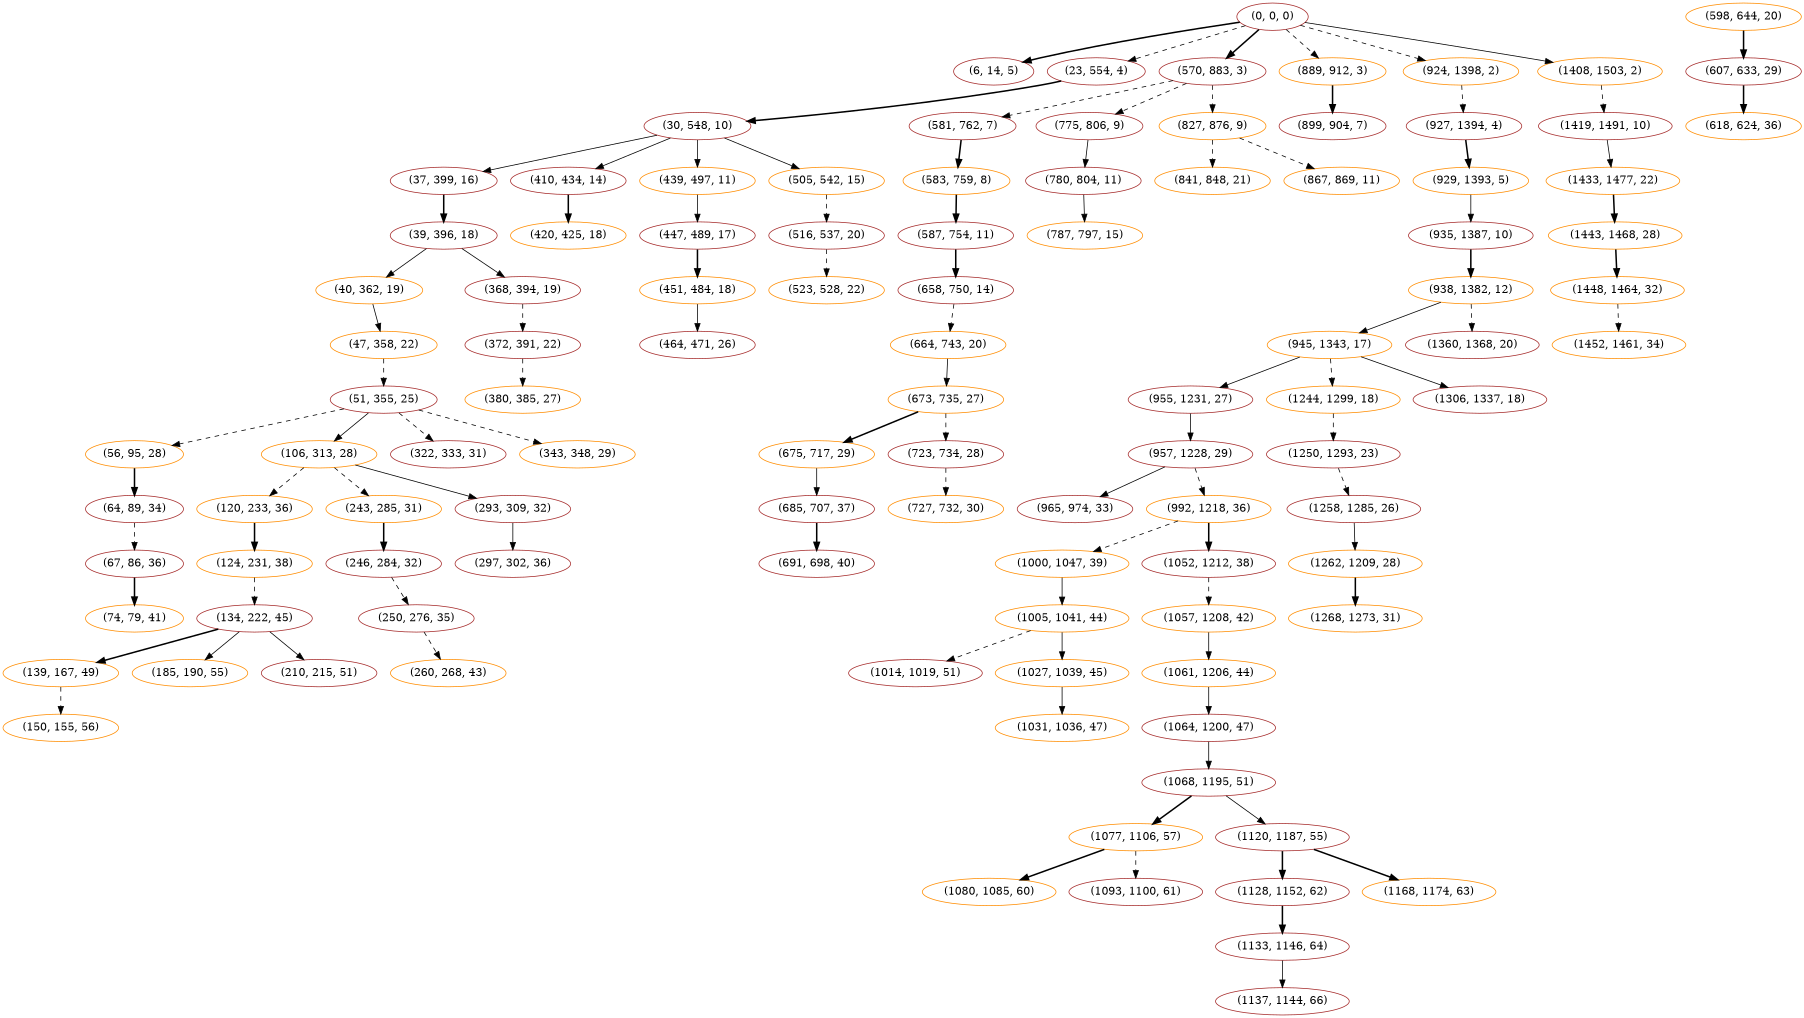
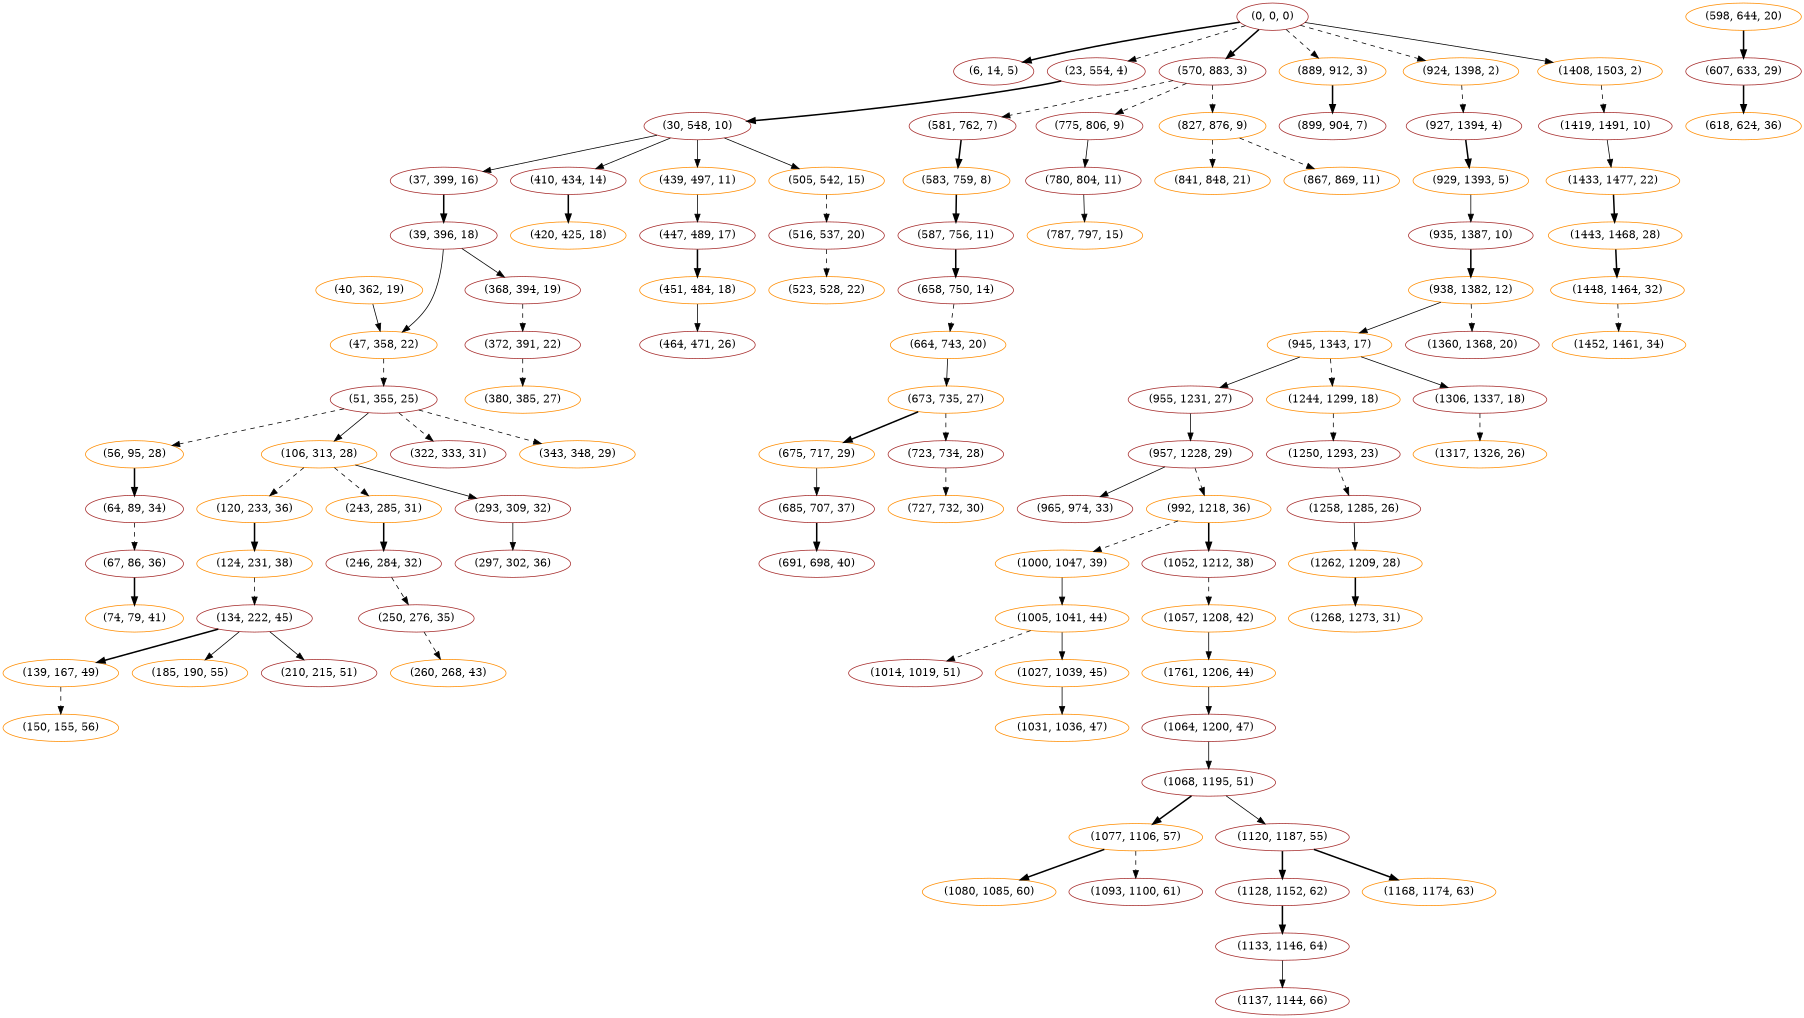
(956, 236) -> (956, 236)
(410, 261) -> (435, 292)
none -> (1480, 454)
(1209, 673) -> (1209, 673)
